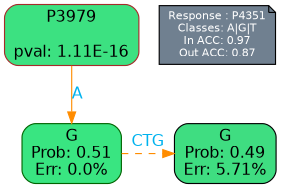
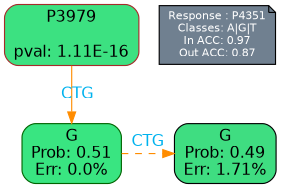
(77, 94) -> (77, 94)
(225, 154) -> (225, 154)
